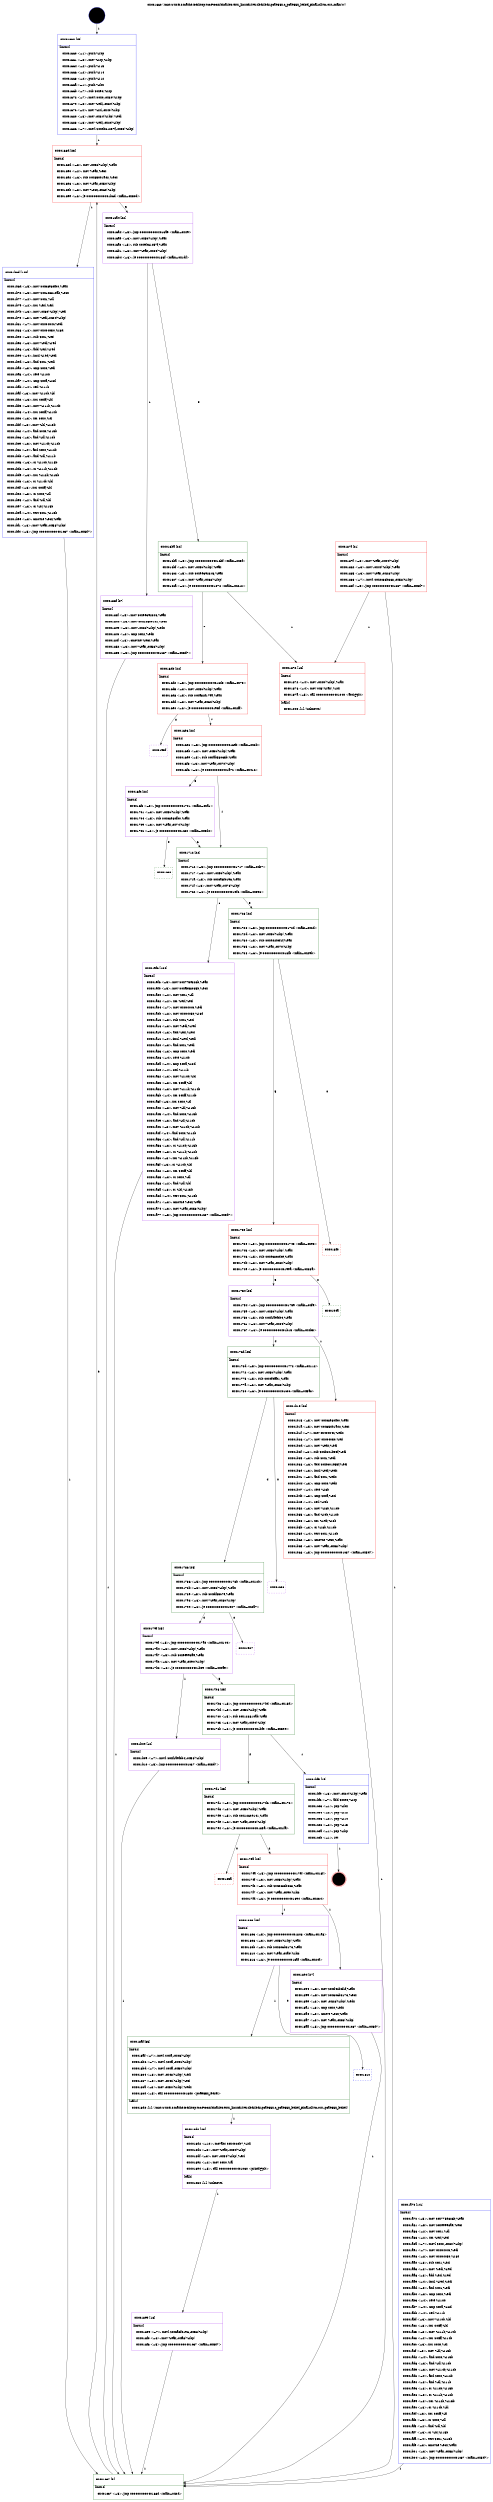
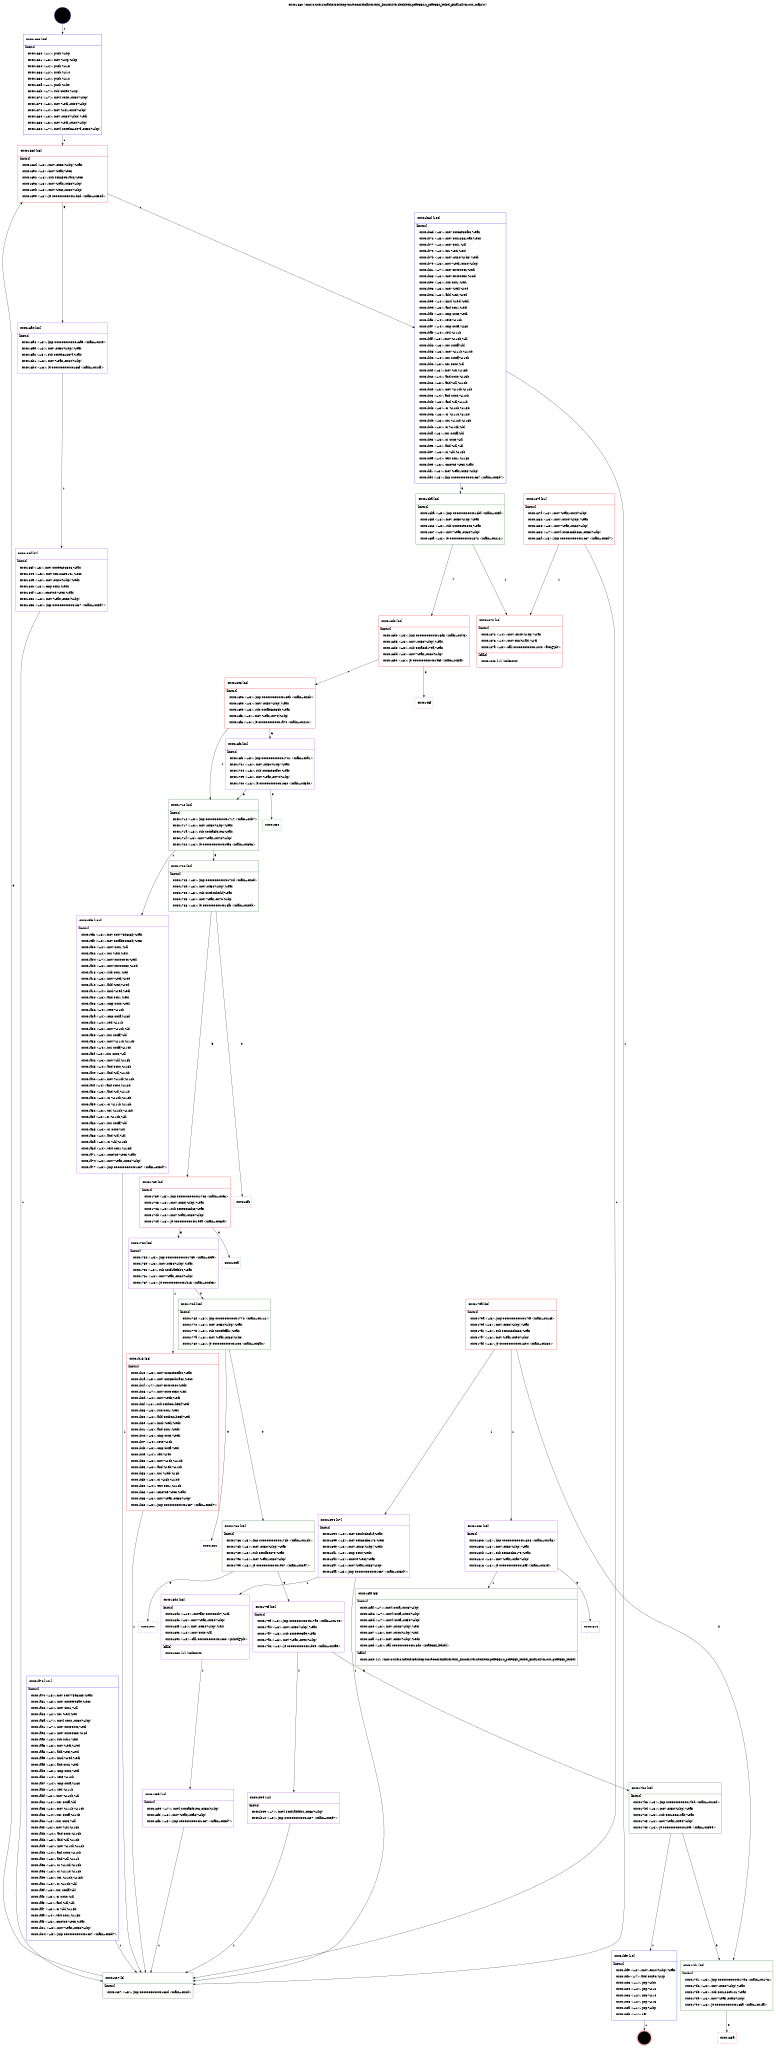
(175, 401) -> (460, 488)
(265, 1843) -> (685, 1635)
(232, 2118) -> (279, 1585)
